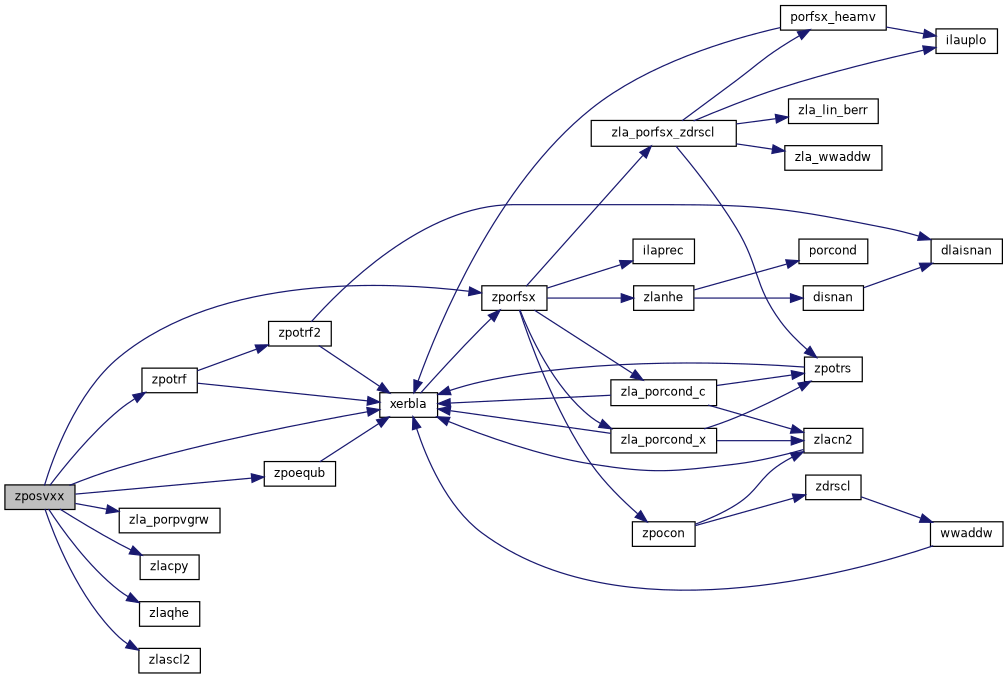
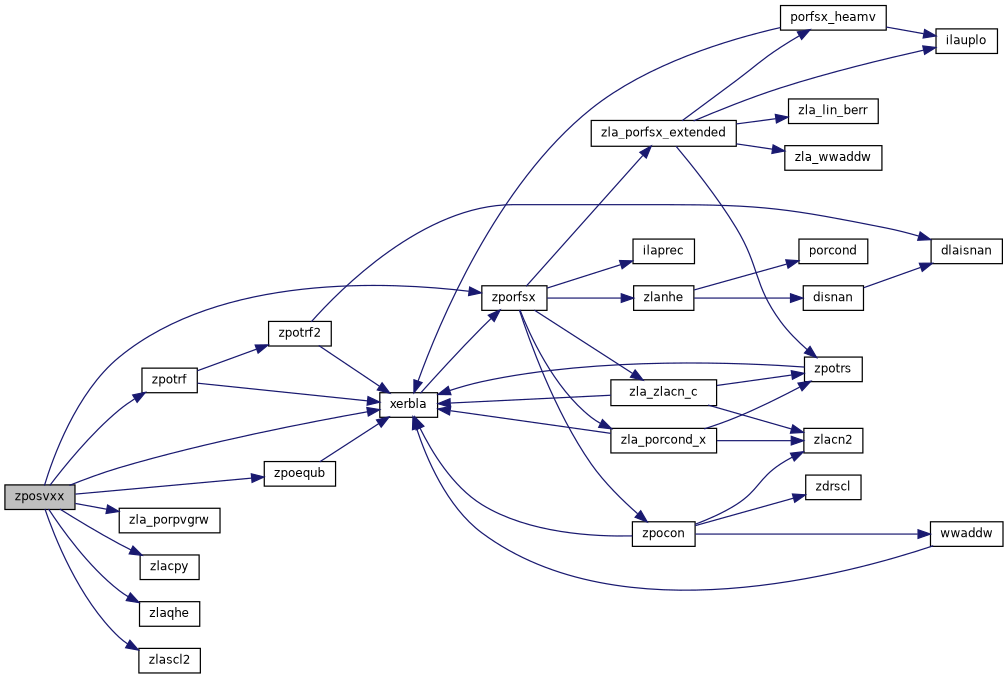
(664, 133) -> (664, 133)
(664, 393) -> (664, 393)
(624, 468) -> (507, 517)
(891, 507) -> (807, 534)
